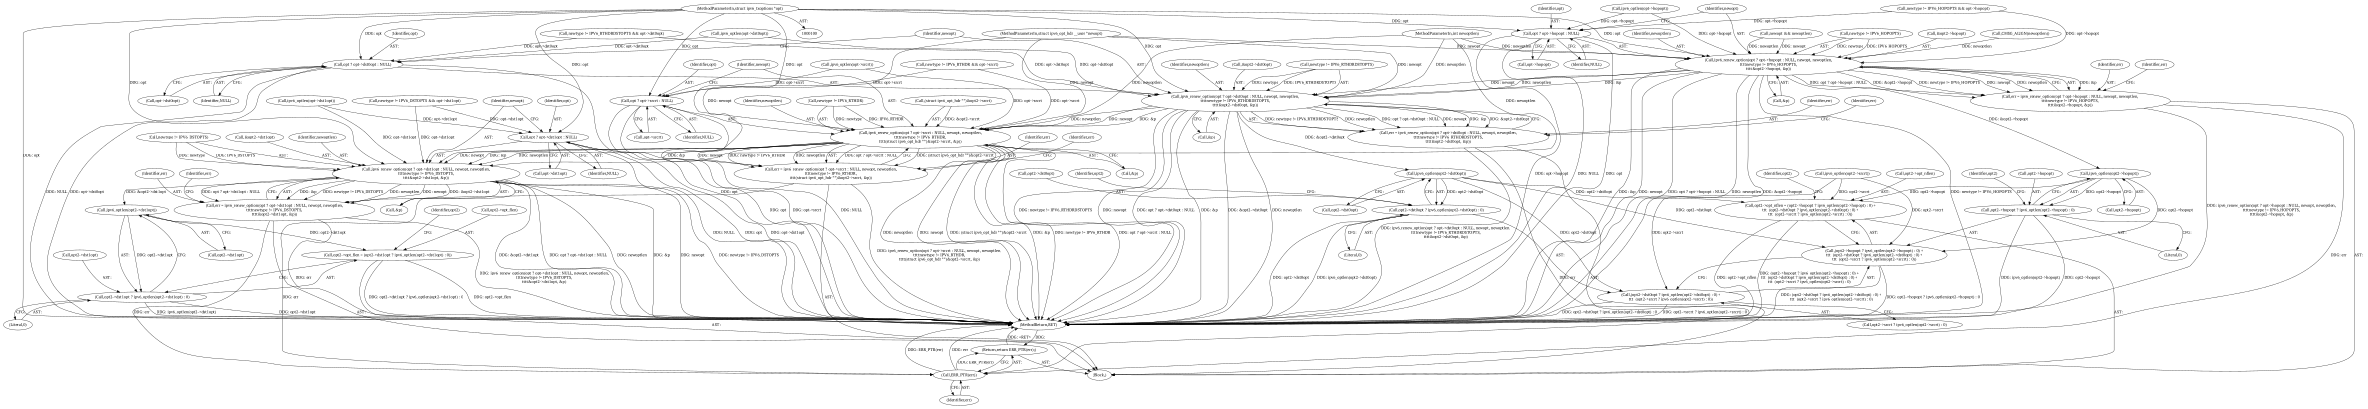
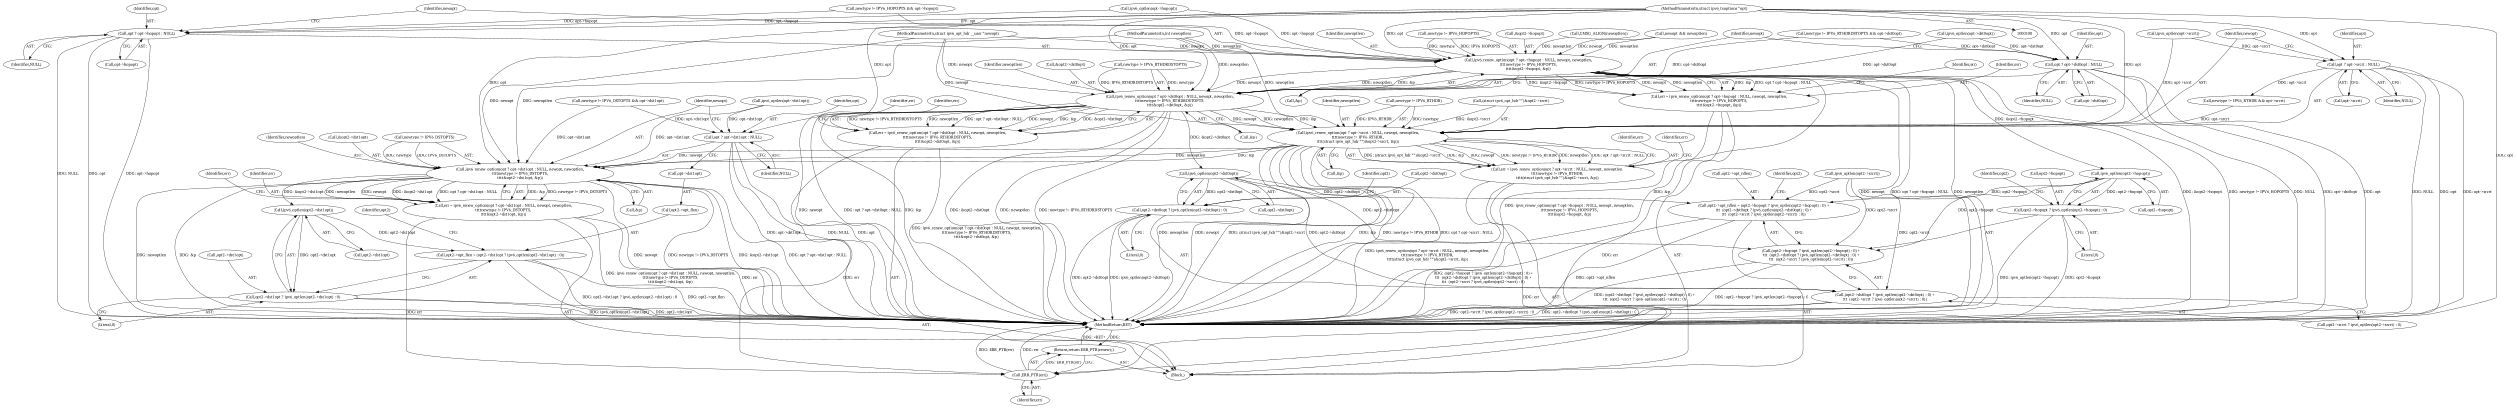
(1400, 21) -> (968, 21)
(802, 87) -> (2289, 77)
(561, 157) -> (683, 191)
(1009, 350) -> (1084, 350)
